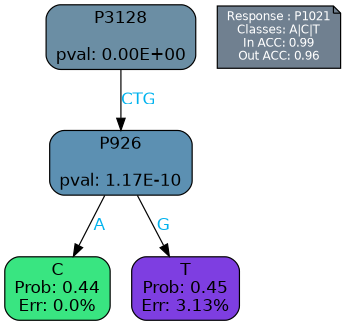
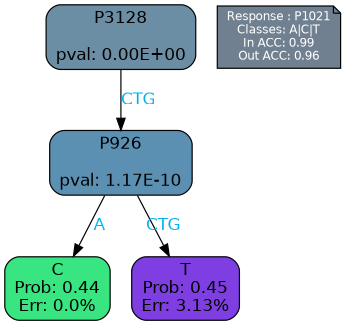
(163, 226) -> (163, 226)
